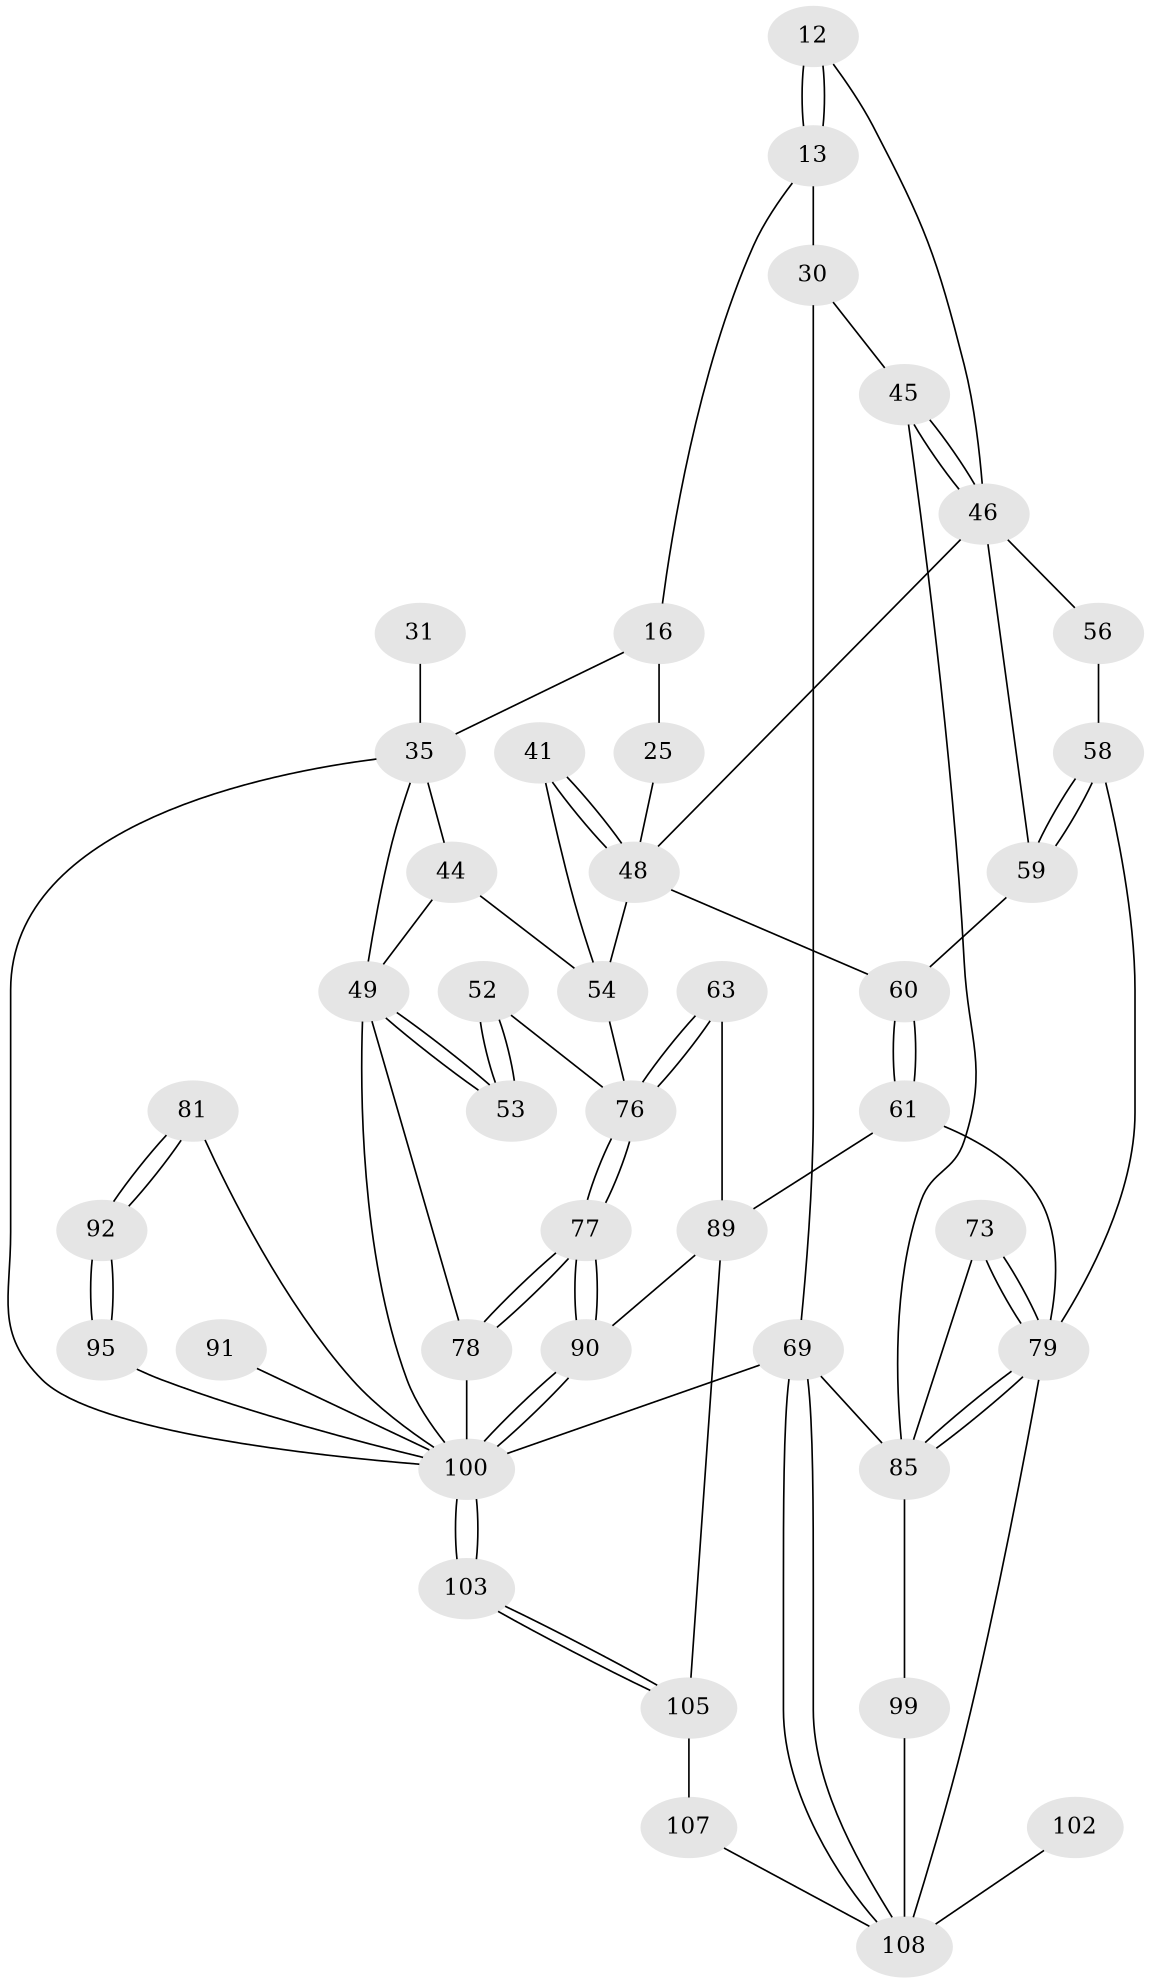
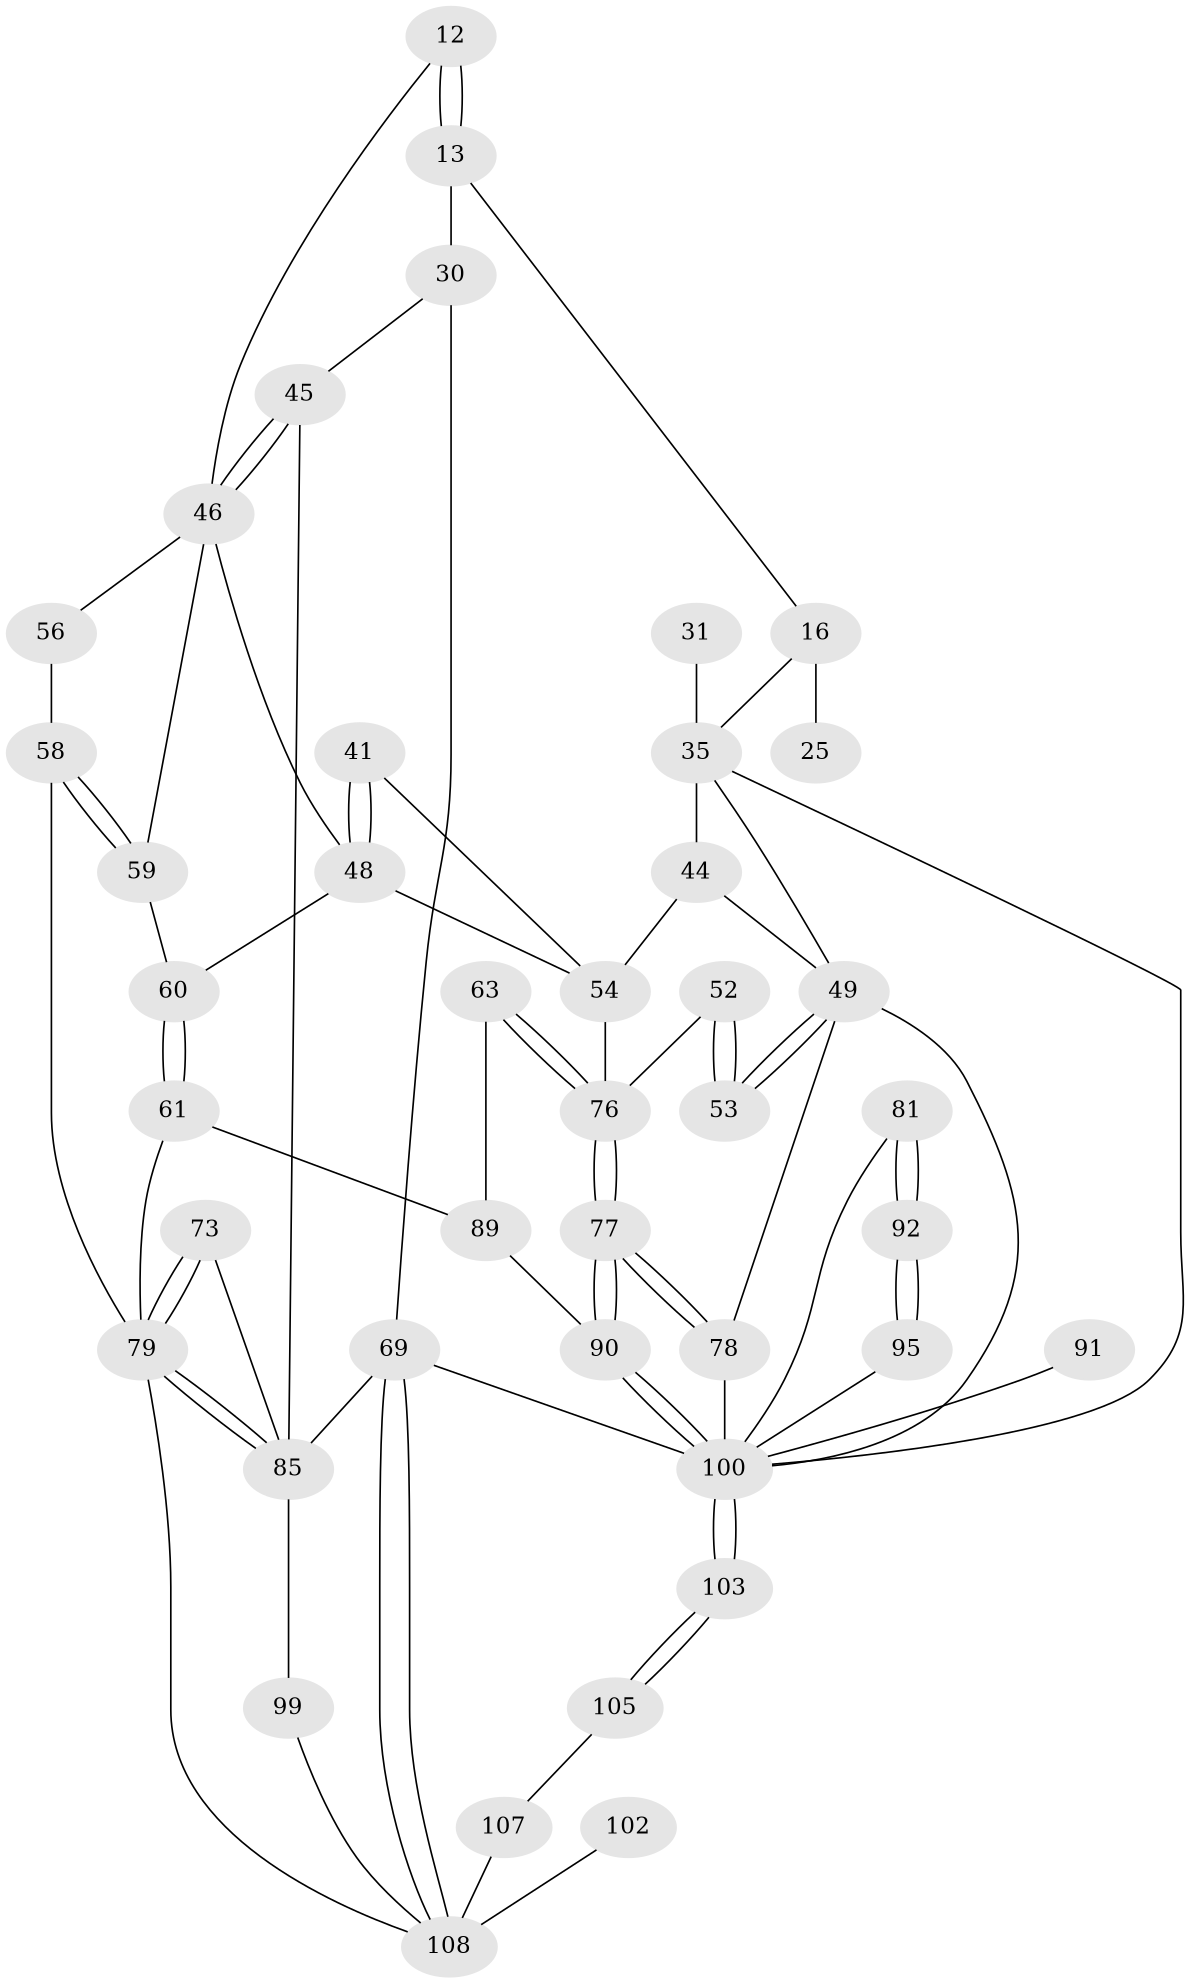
(647, 812) -> none
(706, 1469) -> none
